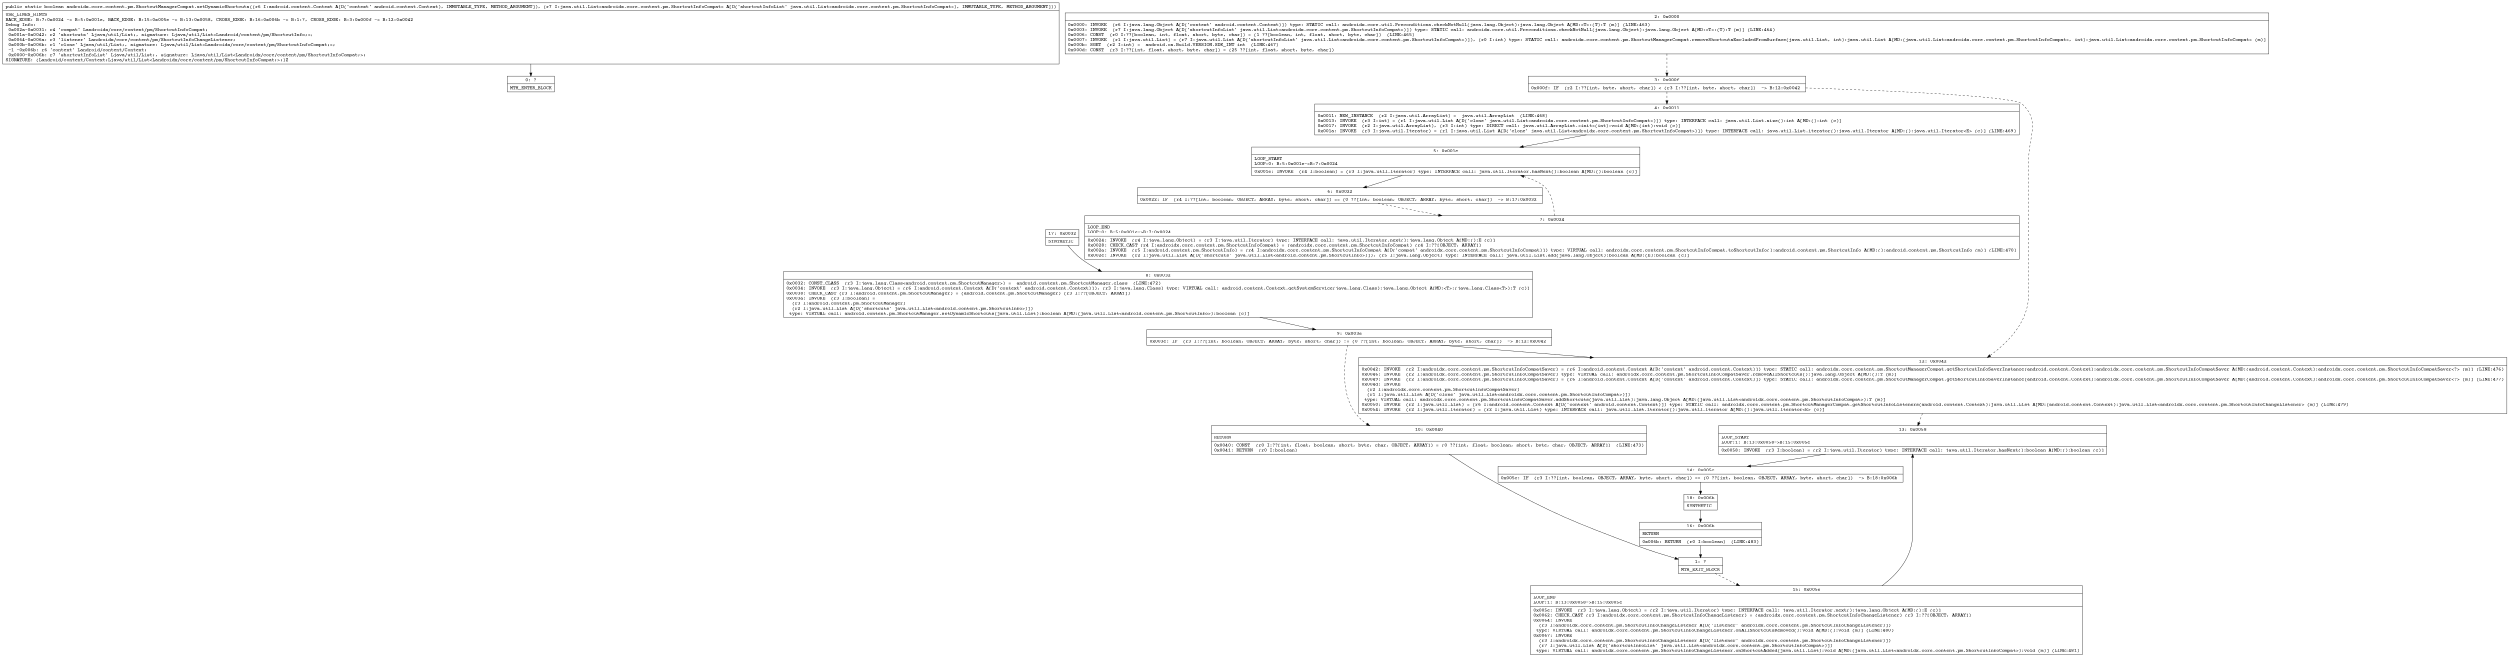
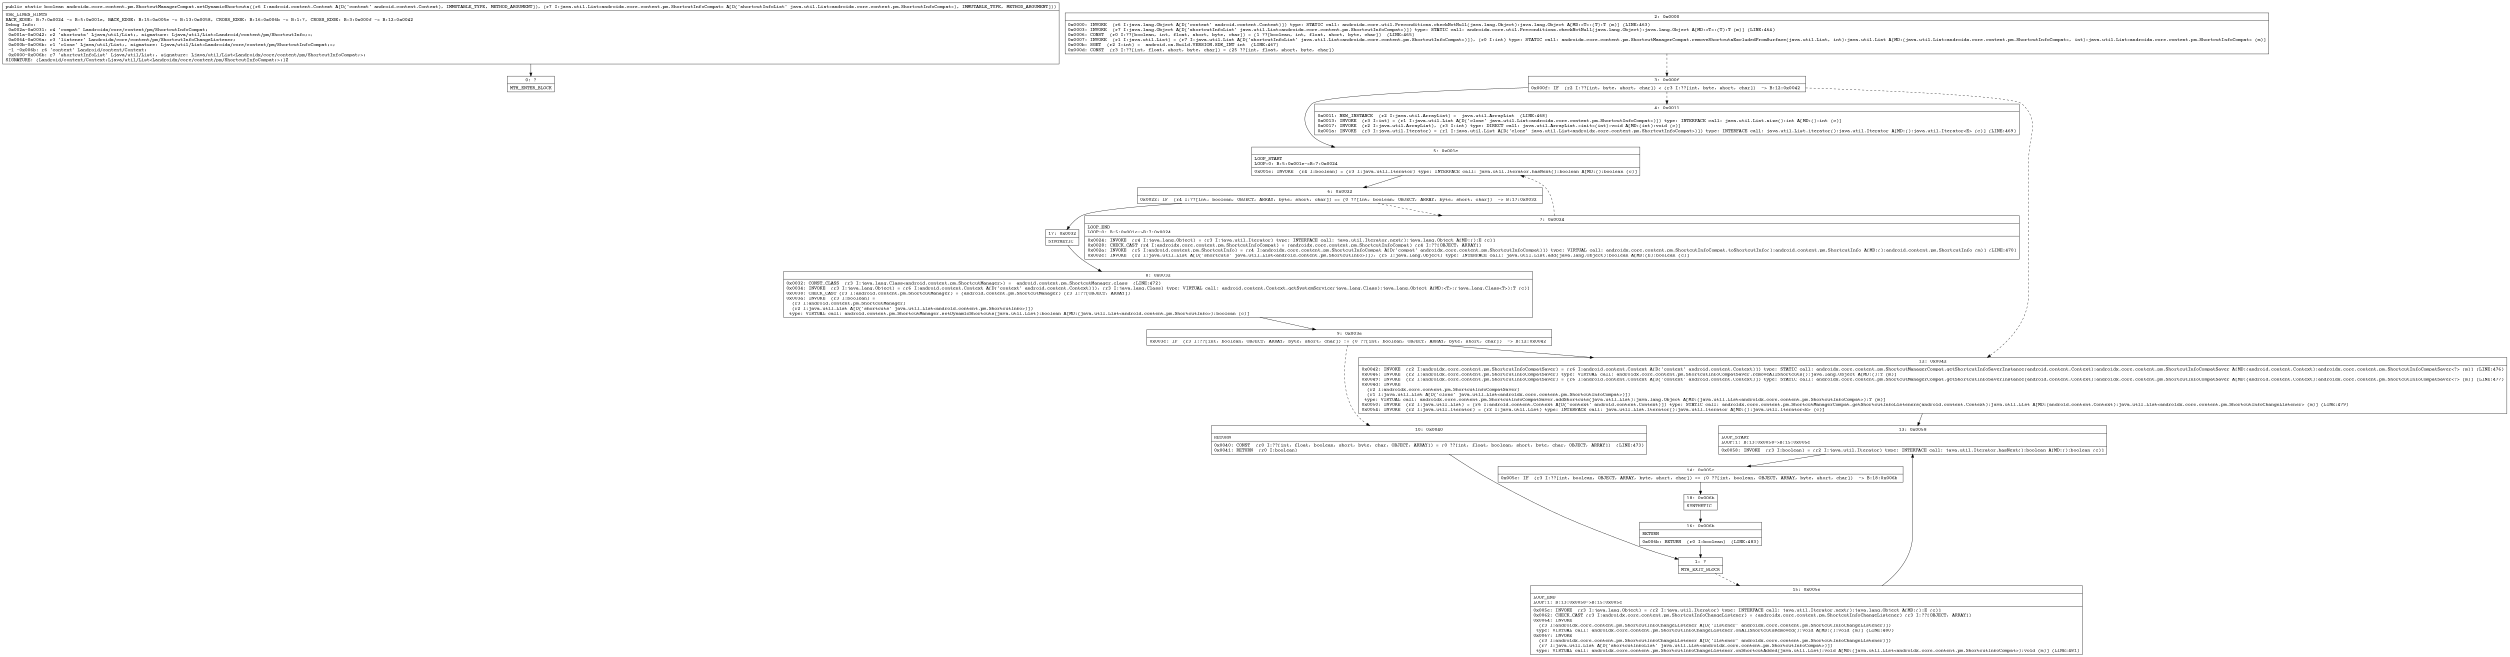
(1555, 141) -> (1391, 94)
none -> (1123, 208)
(1921, 418) -> (1921, 418)
